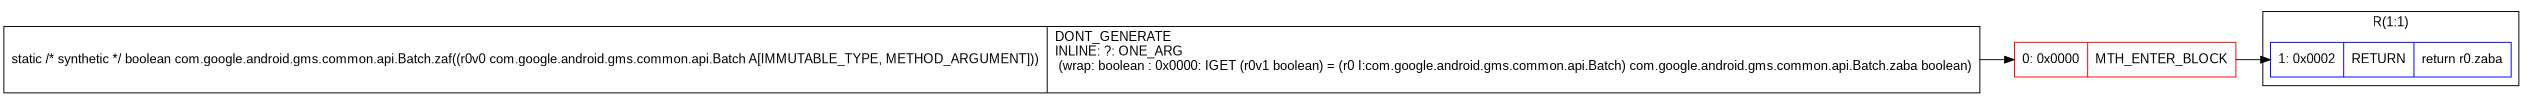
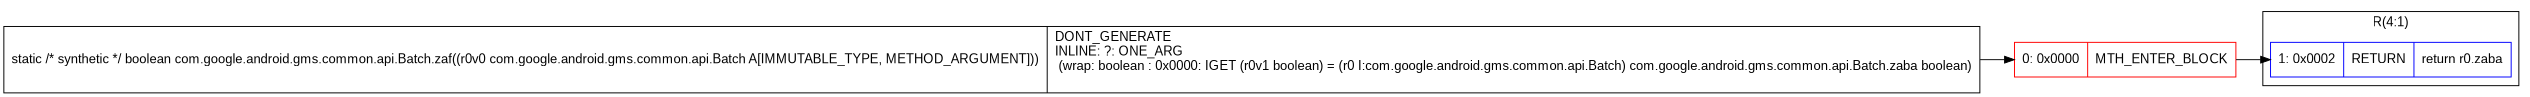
(2391, 23) -> (2391, 23)
